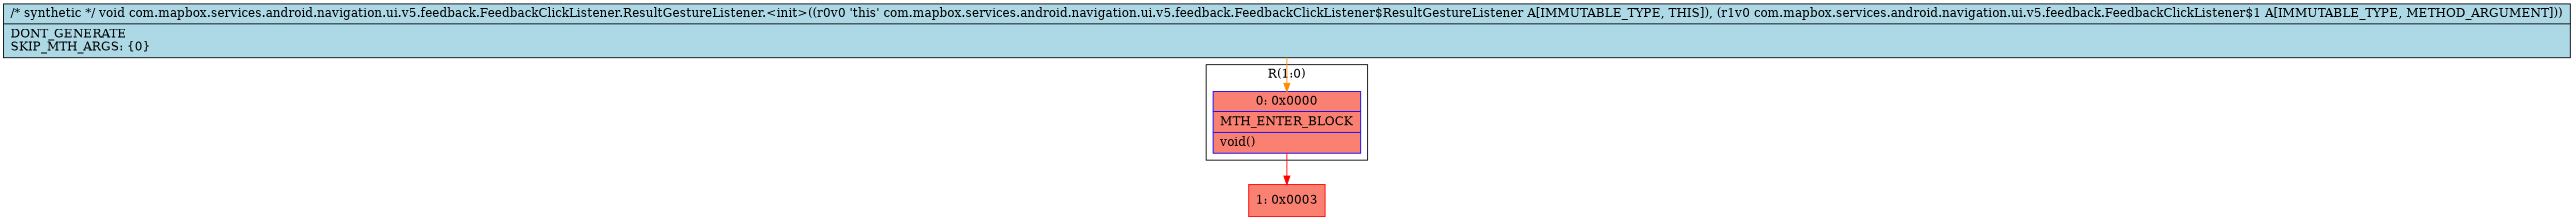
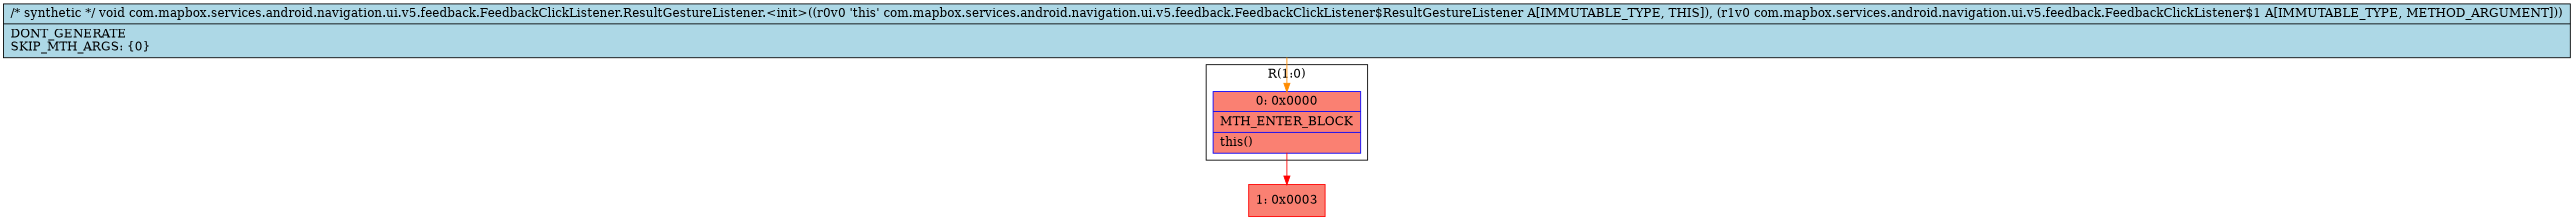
(1238, 142) -> (1237, 142)
